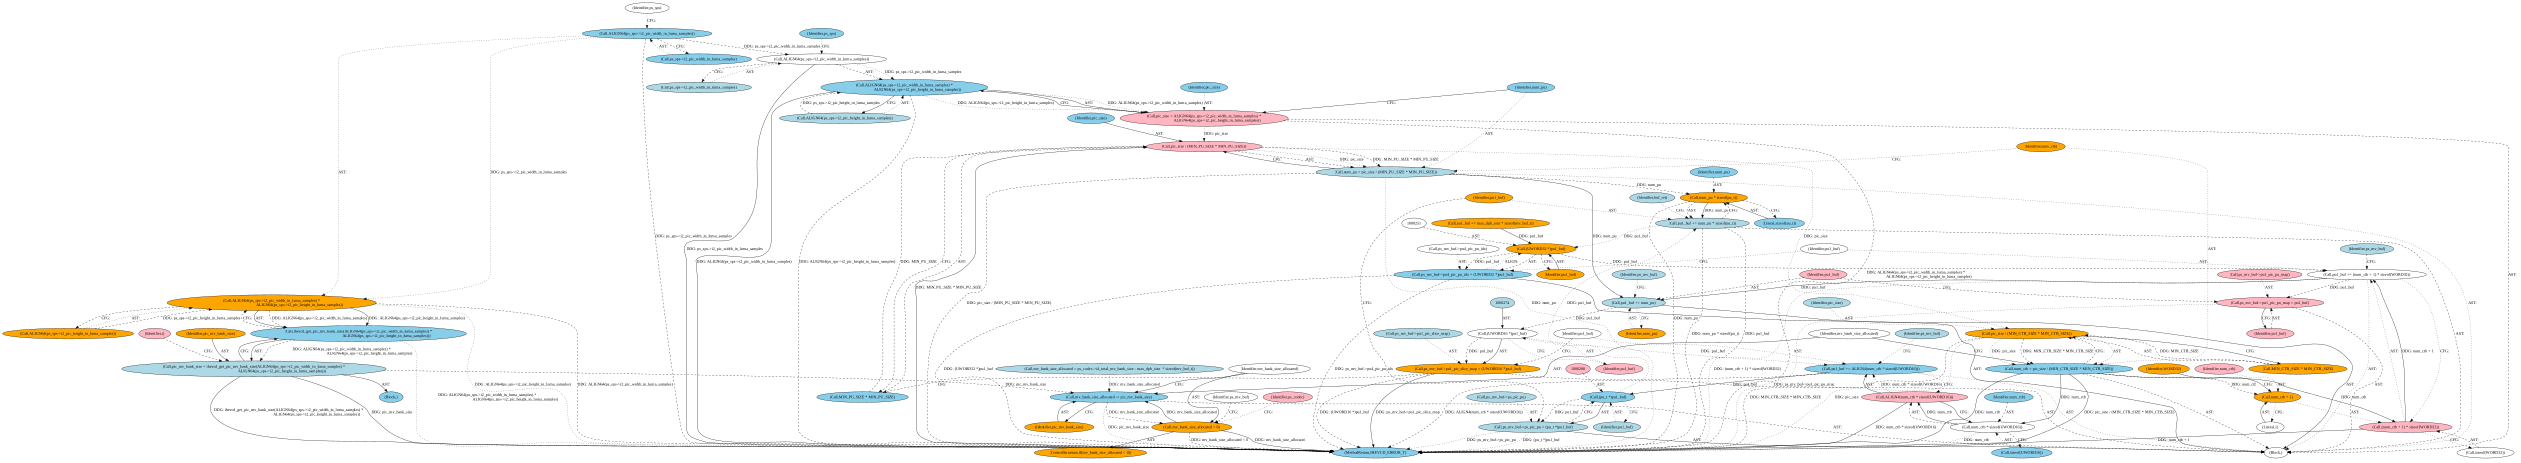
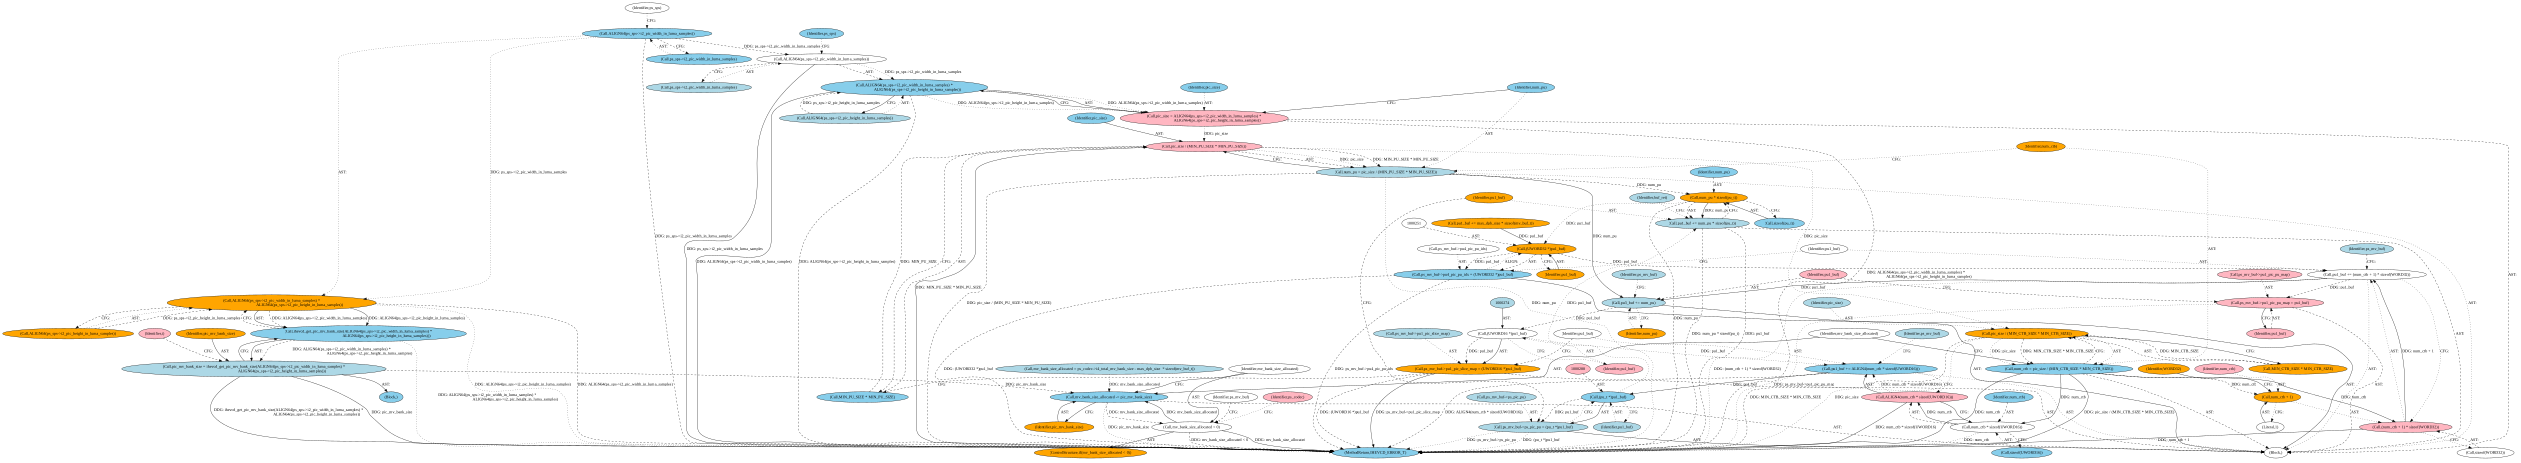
(1779, 223) -> (1779, 223)
(1619, 237) -> (1611, 204)
(1634, 303) -> (1634, 303)
(1580, 415) -> (1580, 415)
(1192, 427) -> (1192, 427)
